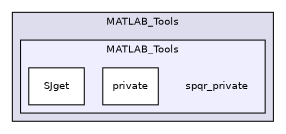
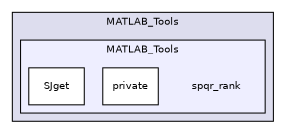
(217, 86) -> (217, 86)
